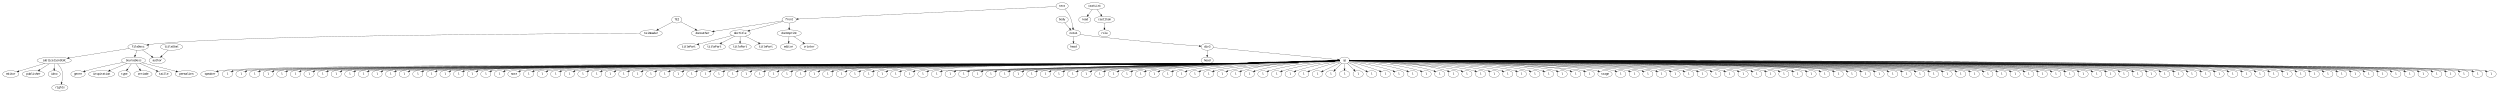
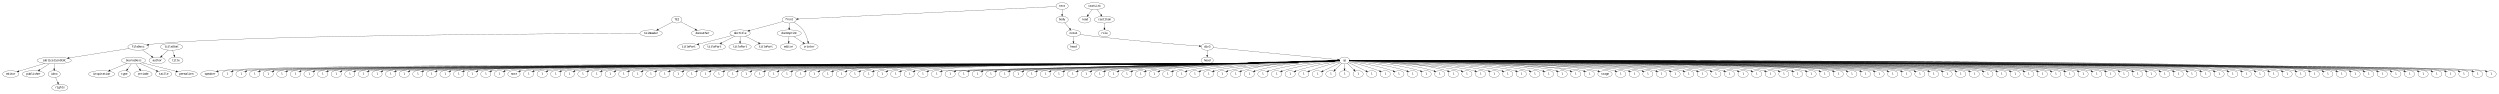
(1071, 18) -> (1062, 12)
(748, 26) -> (803, 30)
(136, 53) -> none
none -> (176, 60)
(62, 72) -> (57, 80)
(78, 74) -> none
